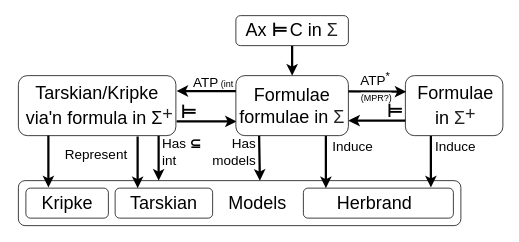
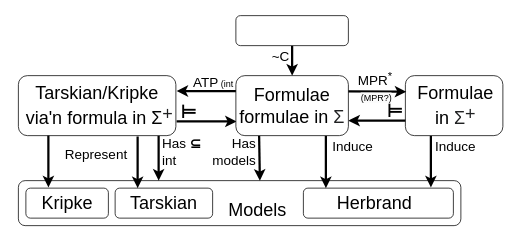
(292, 30) -> none
none -> (281, 57)
(375, 79) -> (375, 79)
(258, 203) -> (258, 210)
